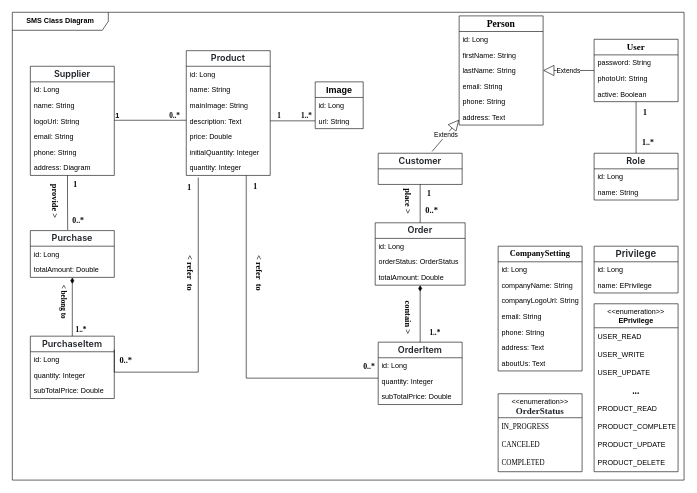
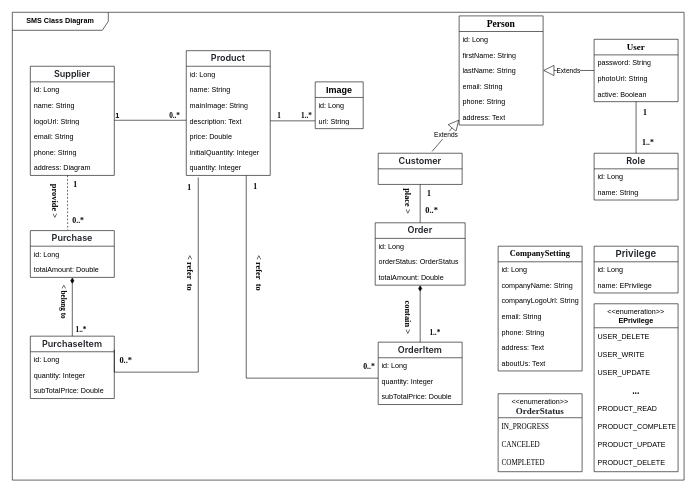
(68, 201) -> (68, 201)
(616, 337) -> (620, 337)
